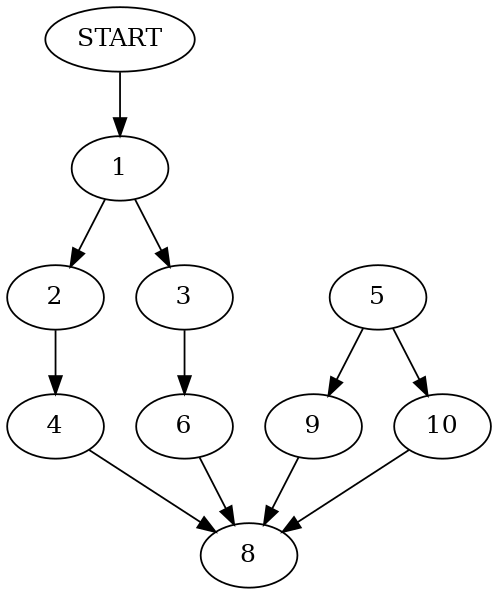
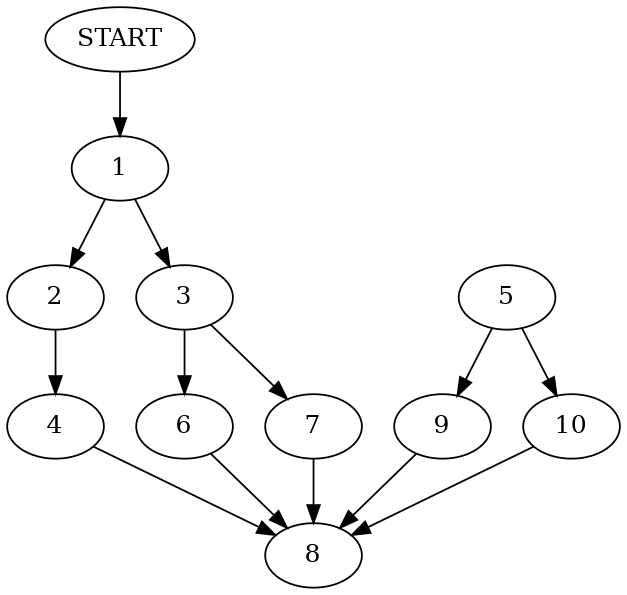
none -> (314, 426)
